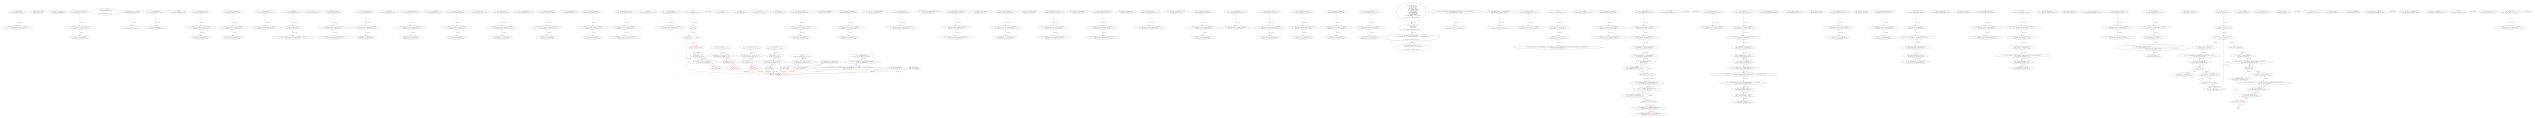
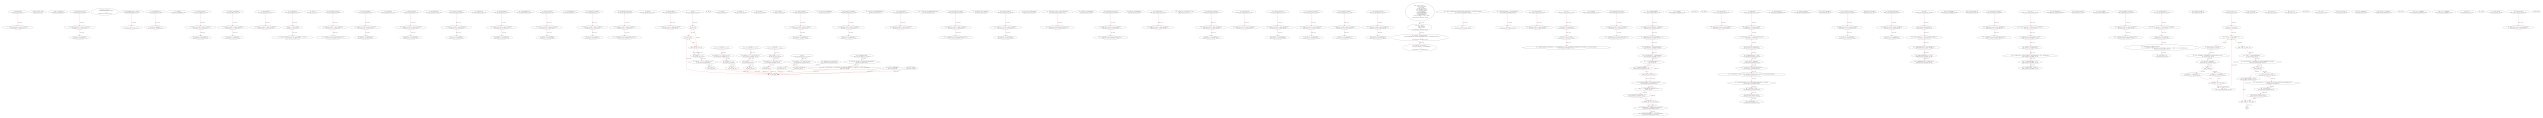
(1053, 12) -> none
